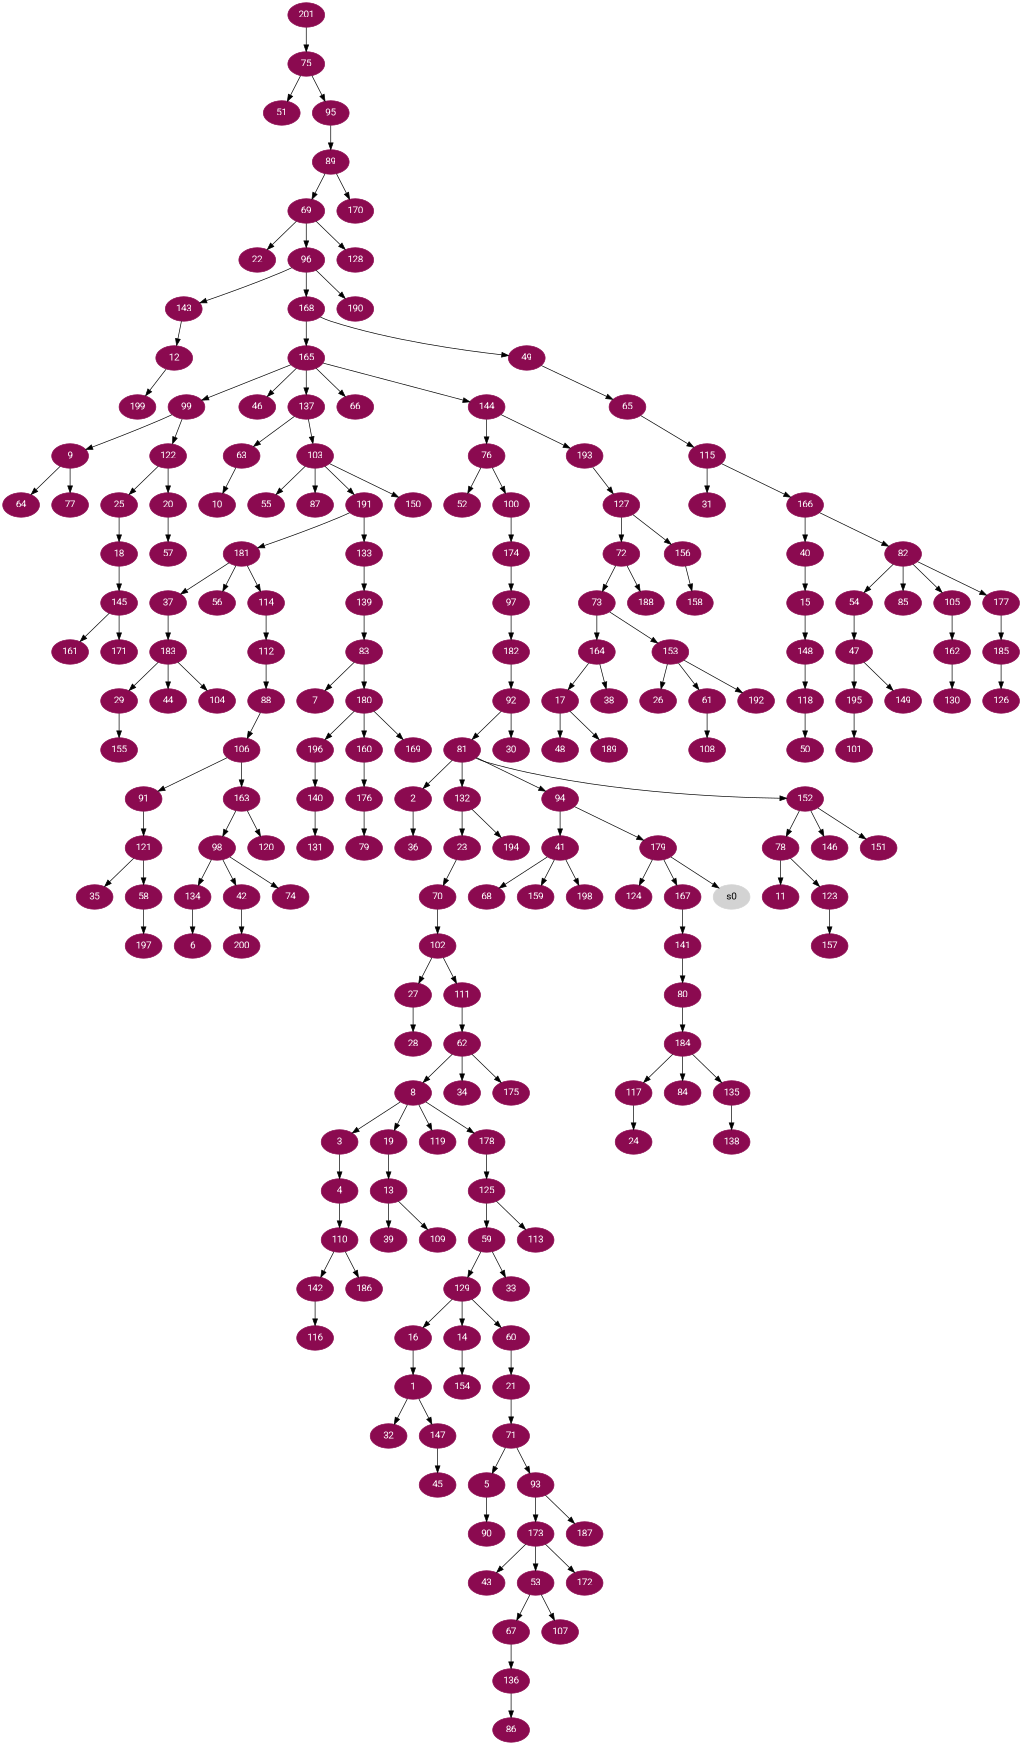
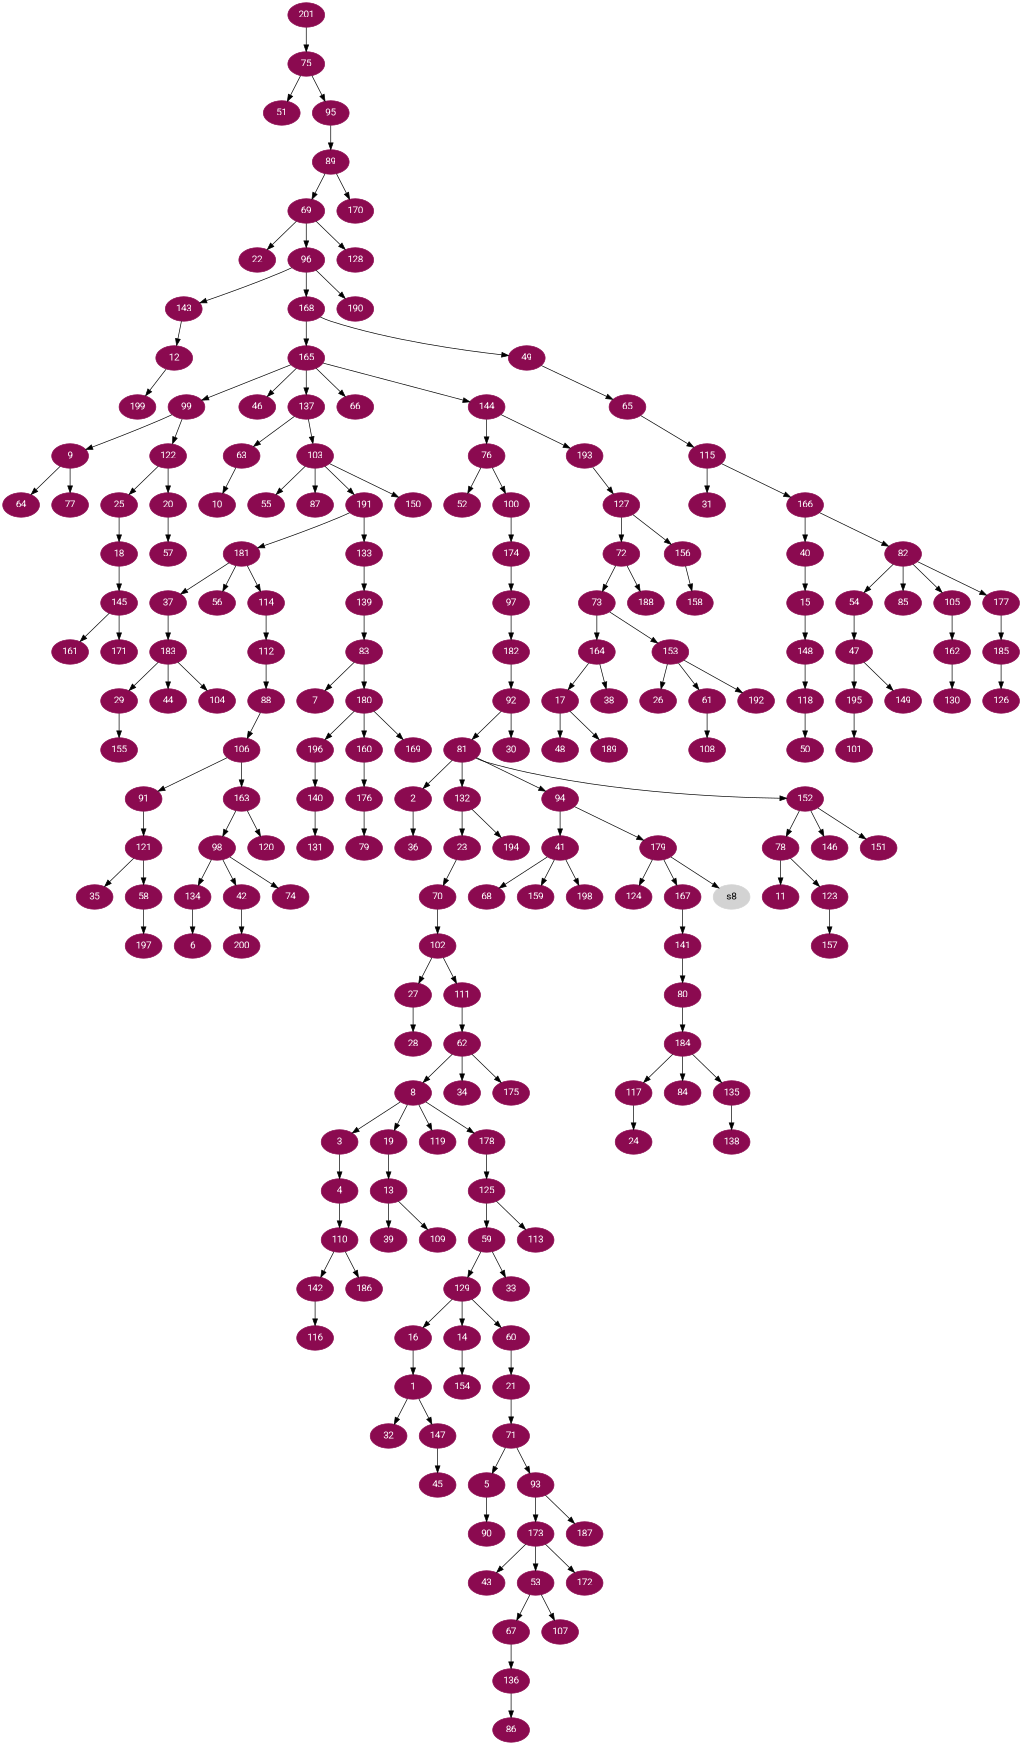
(732, 897) -> (732, 897)
